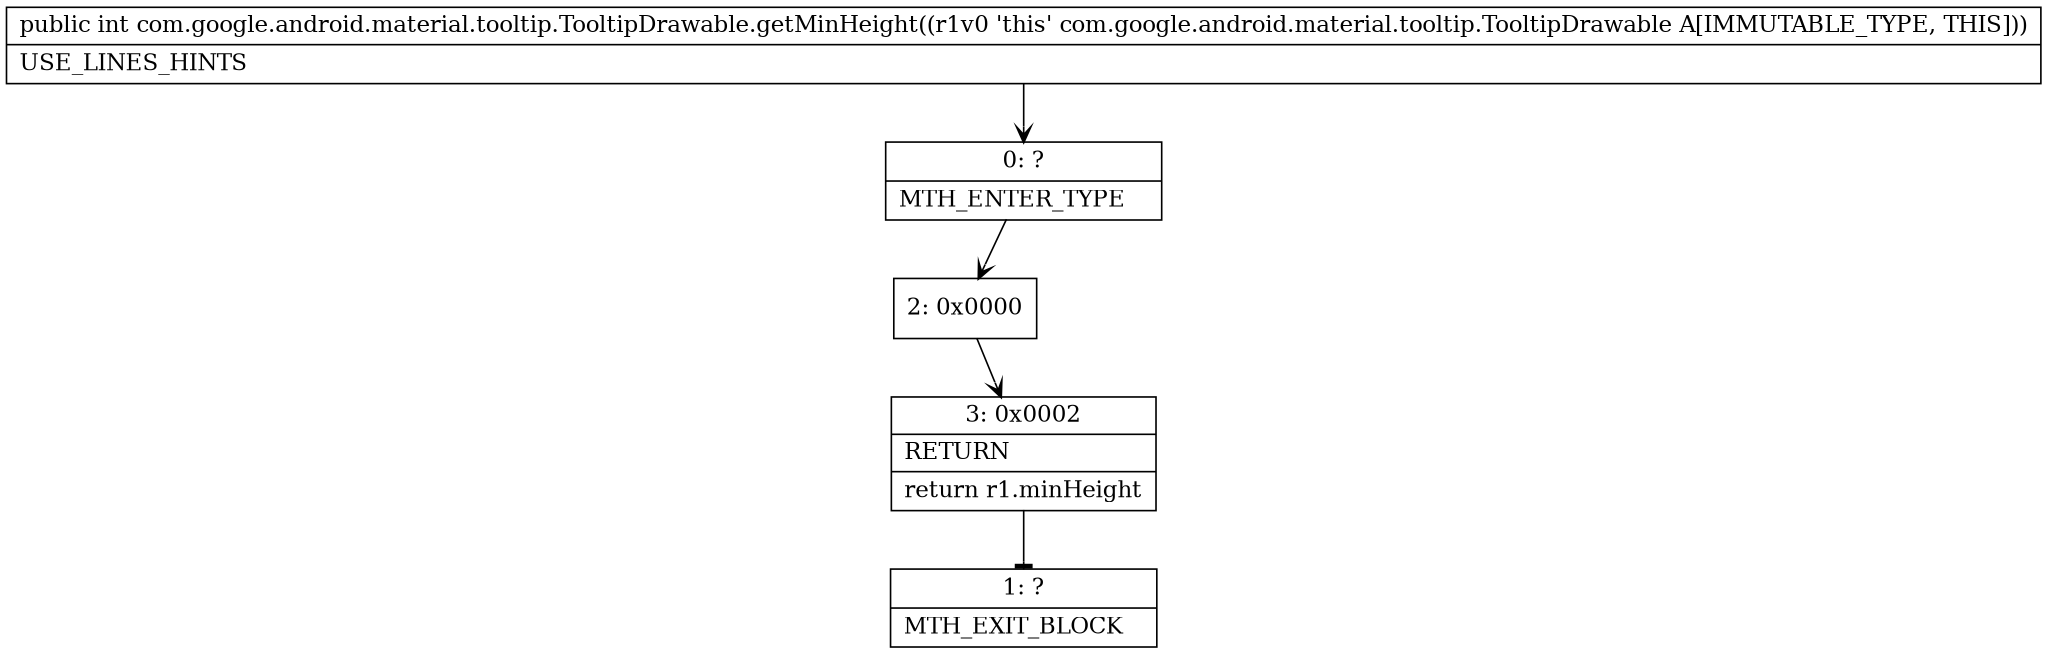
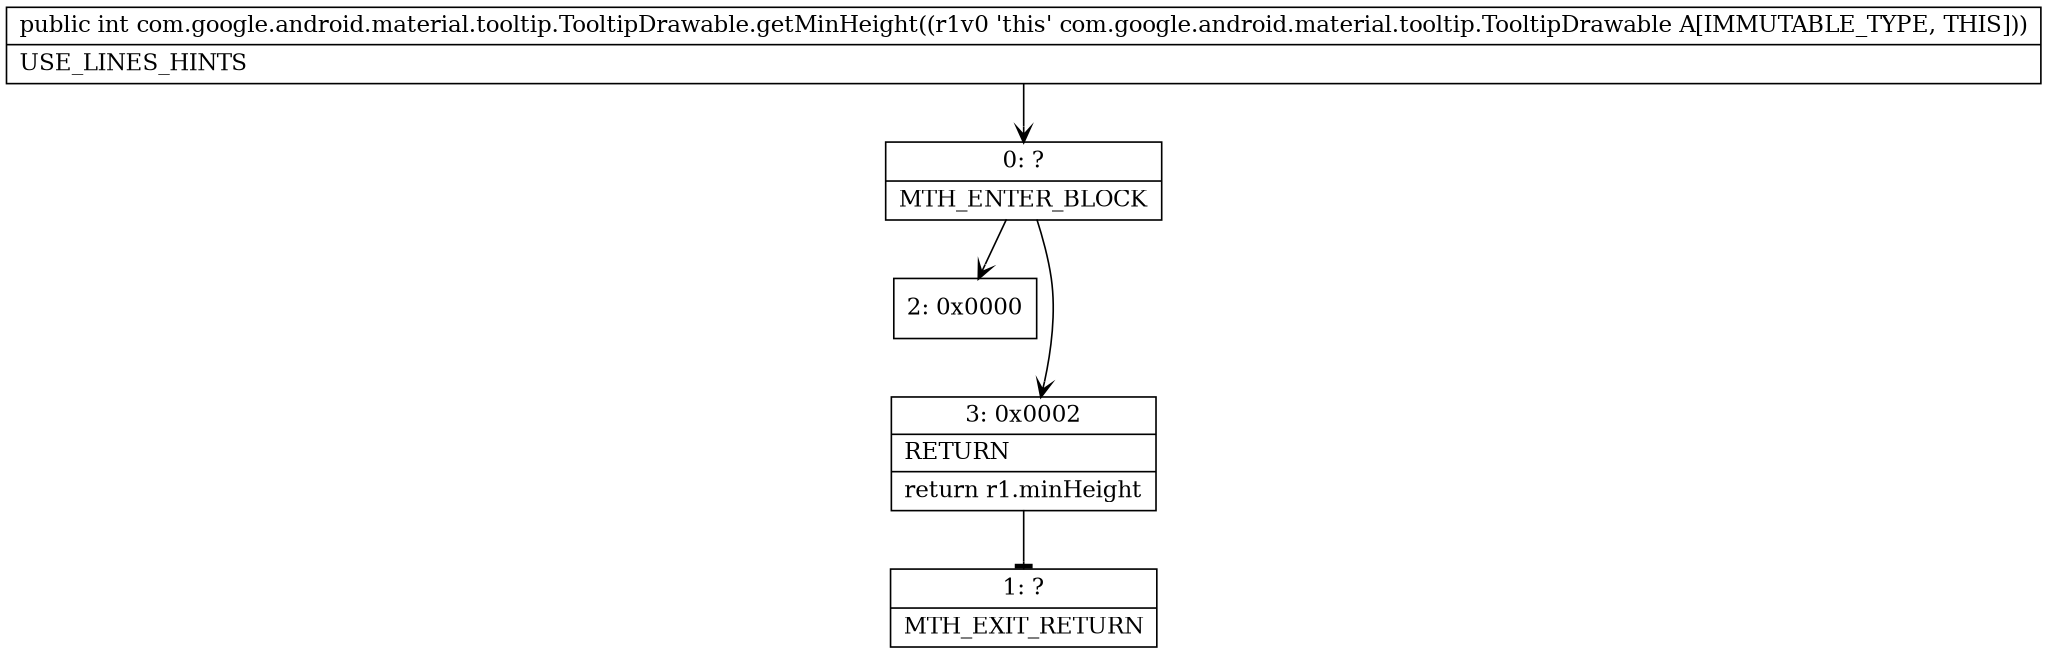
(1012, 200) -> (1024, 200)
(986, 360) -> (1053, 300)
(1014, 627) -> (1024, 627)
